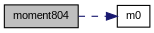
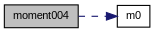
(41, 16) -> (41, 16)
